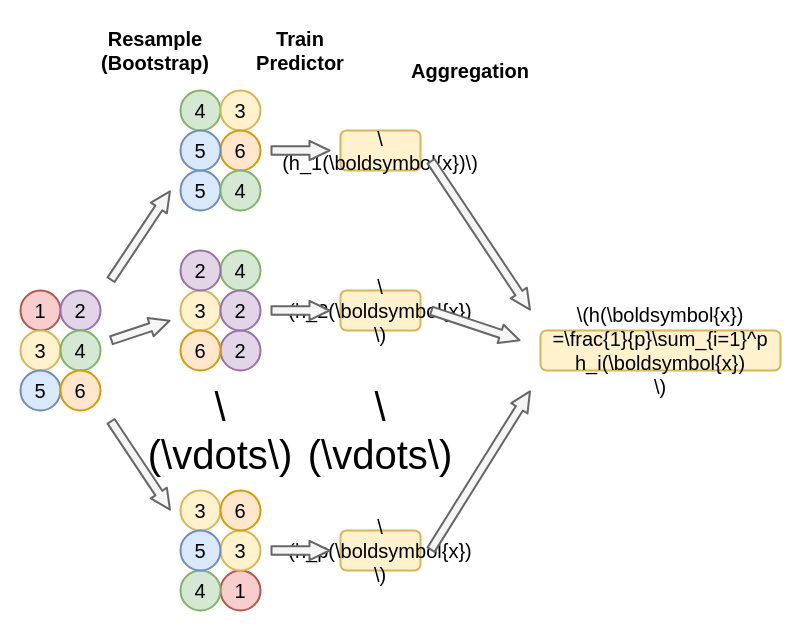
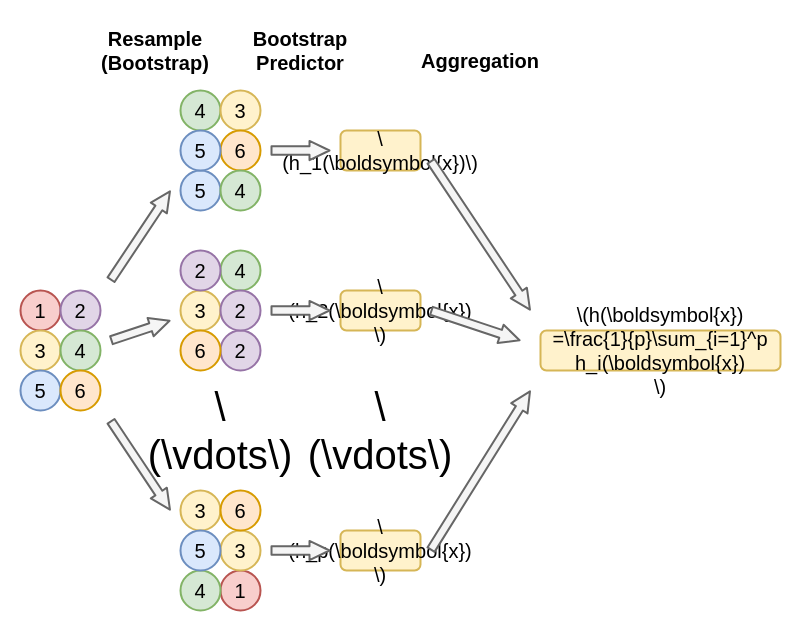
(301, 51) -> (301, 51)
(471, 71) -> (481, 61)
